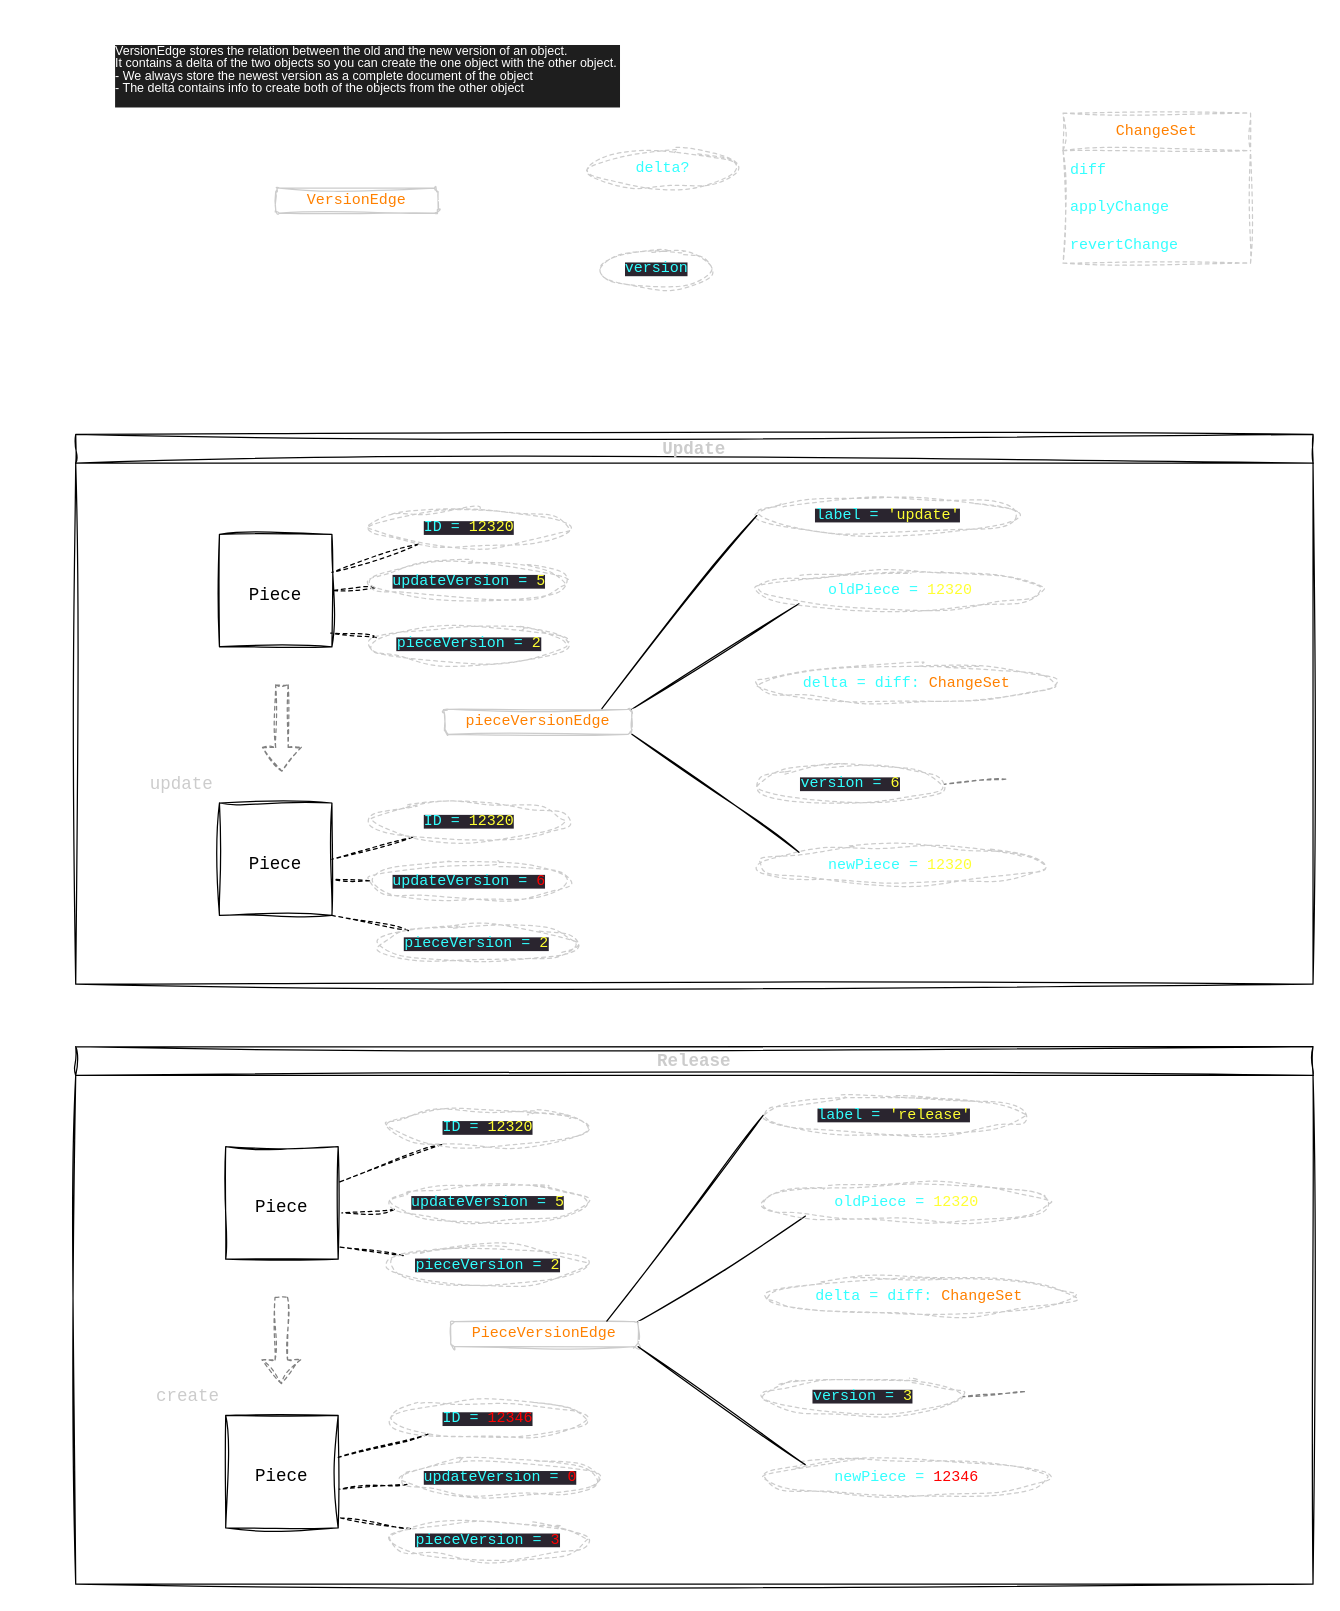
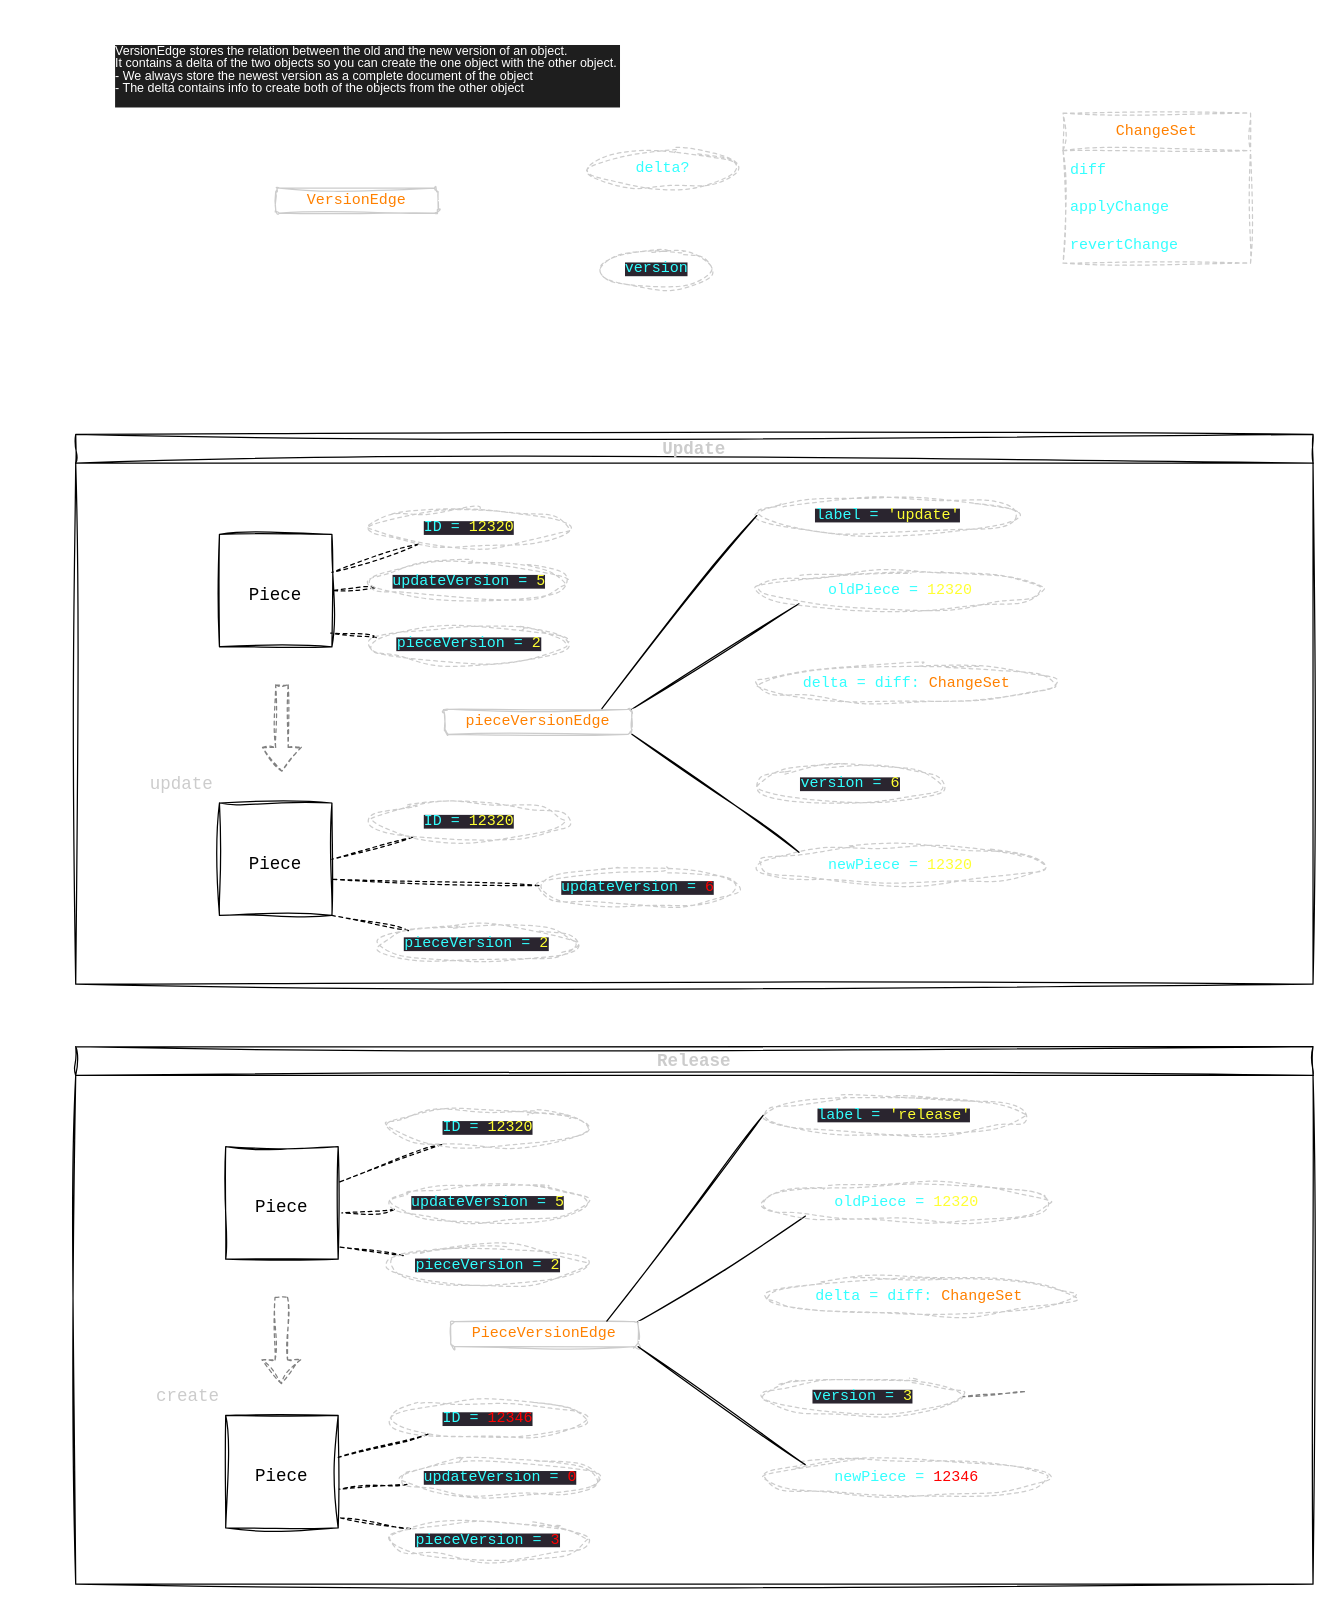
(977, 782) -> none
(469, 882) -> (638, 888)
